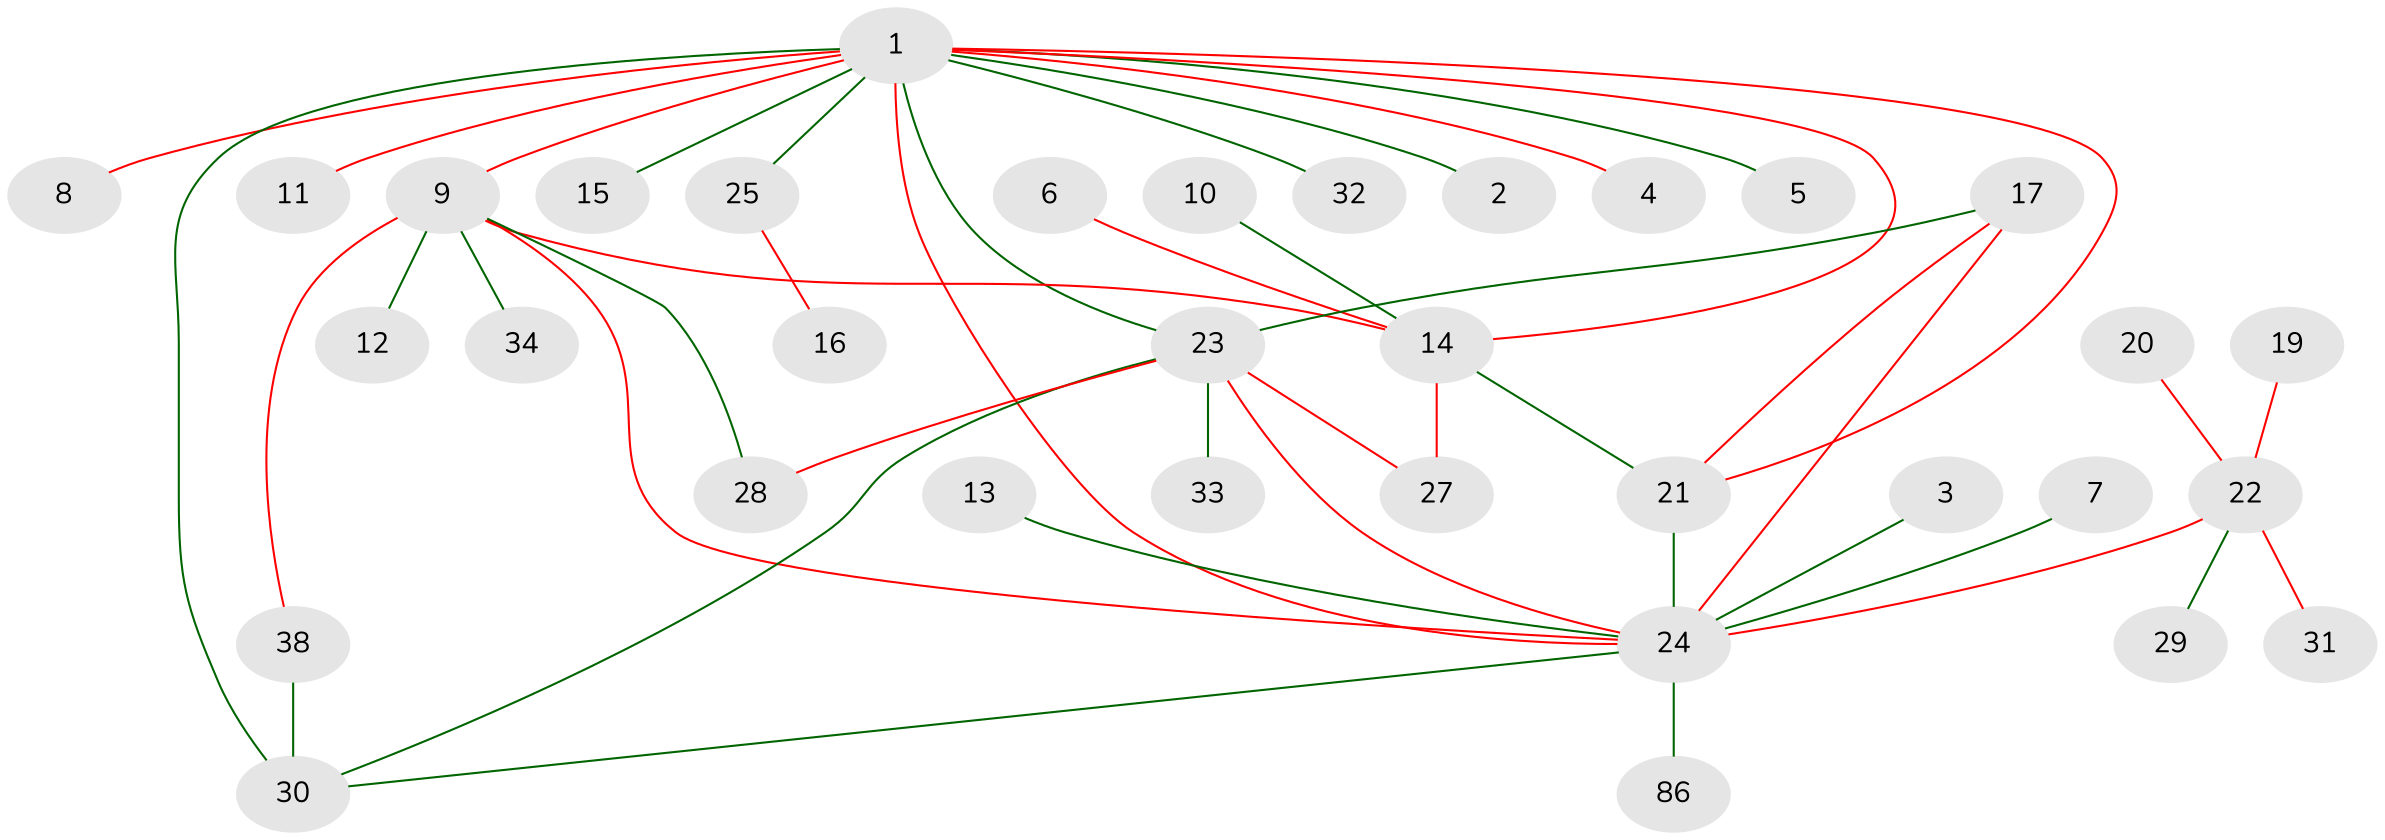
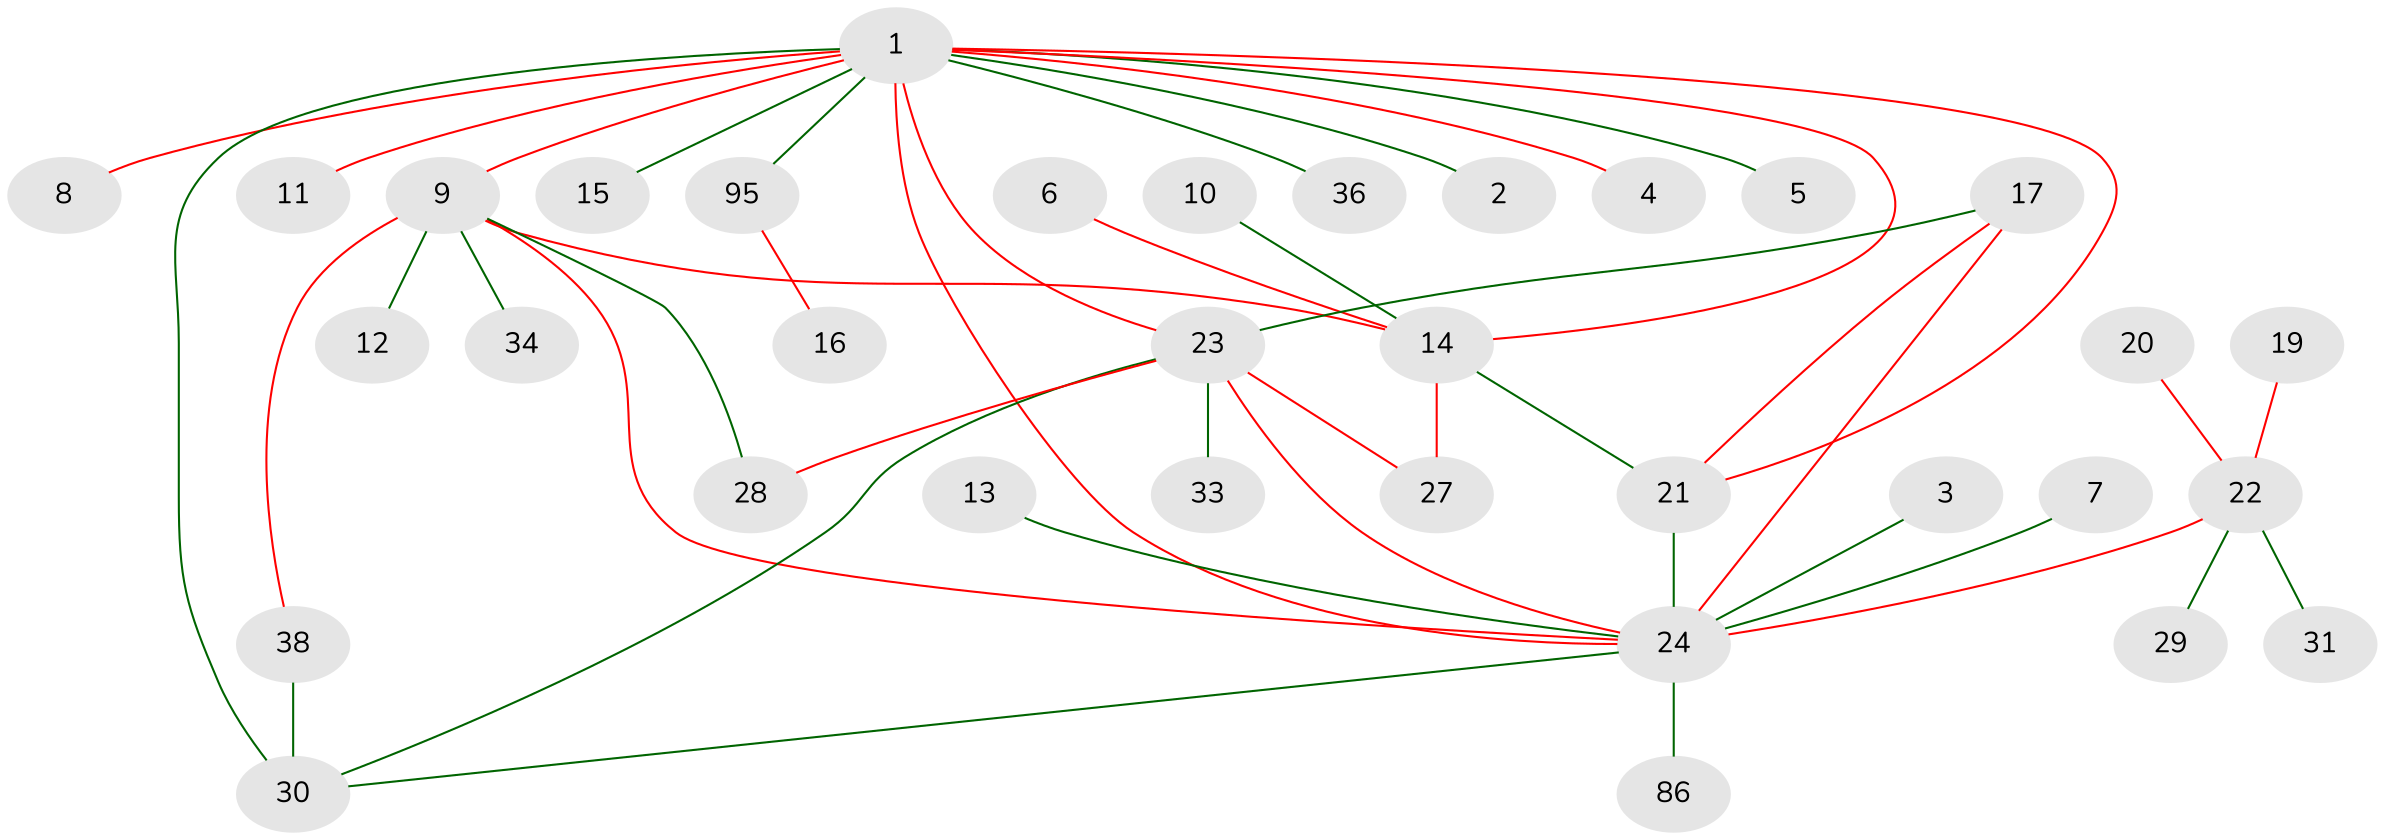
(742, 195) -> (742, 195)
(1349, 195) -> (1349, 195)
(990, 246) -> (990, 246)
(2283, 570) -> (2283, 570)
